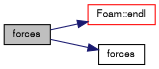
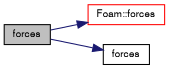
(122, 15) -> (126, 15)
